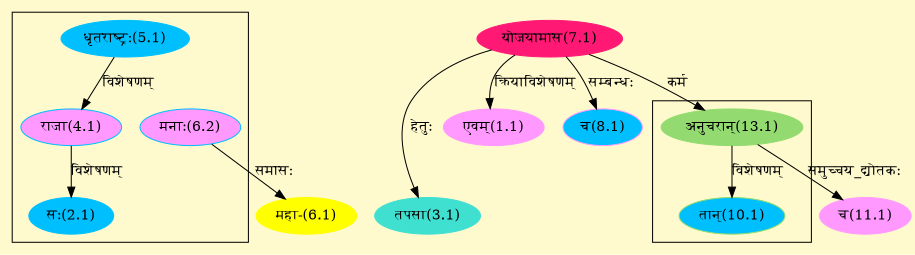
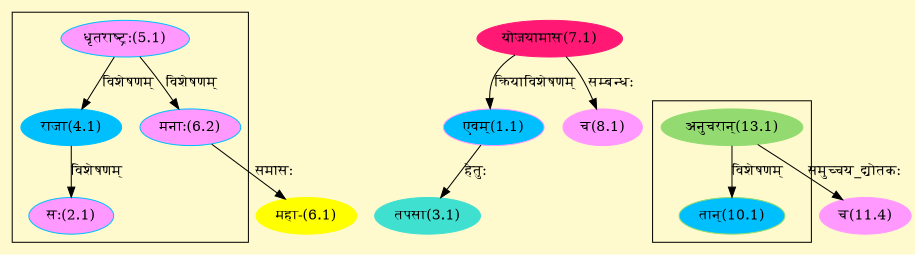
(125, 39) -> (125, 39)
none -> (157, 78)
(643, 78) -> none
(413, 98) -> (464, 167)
(71, 127) -> (71, 127)
(494, 127) -> (494, 127)
(603, 127) -> (603, 127)
(71, 216) -> (71, 216)
(865, 216) -> (865, 216)
